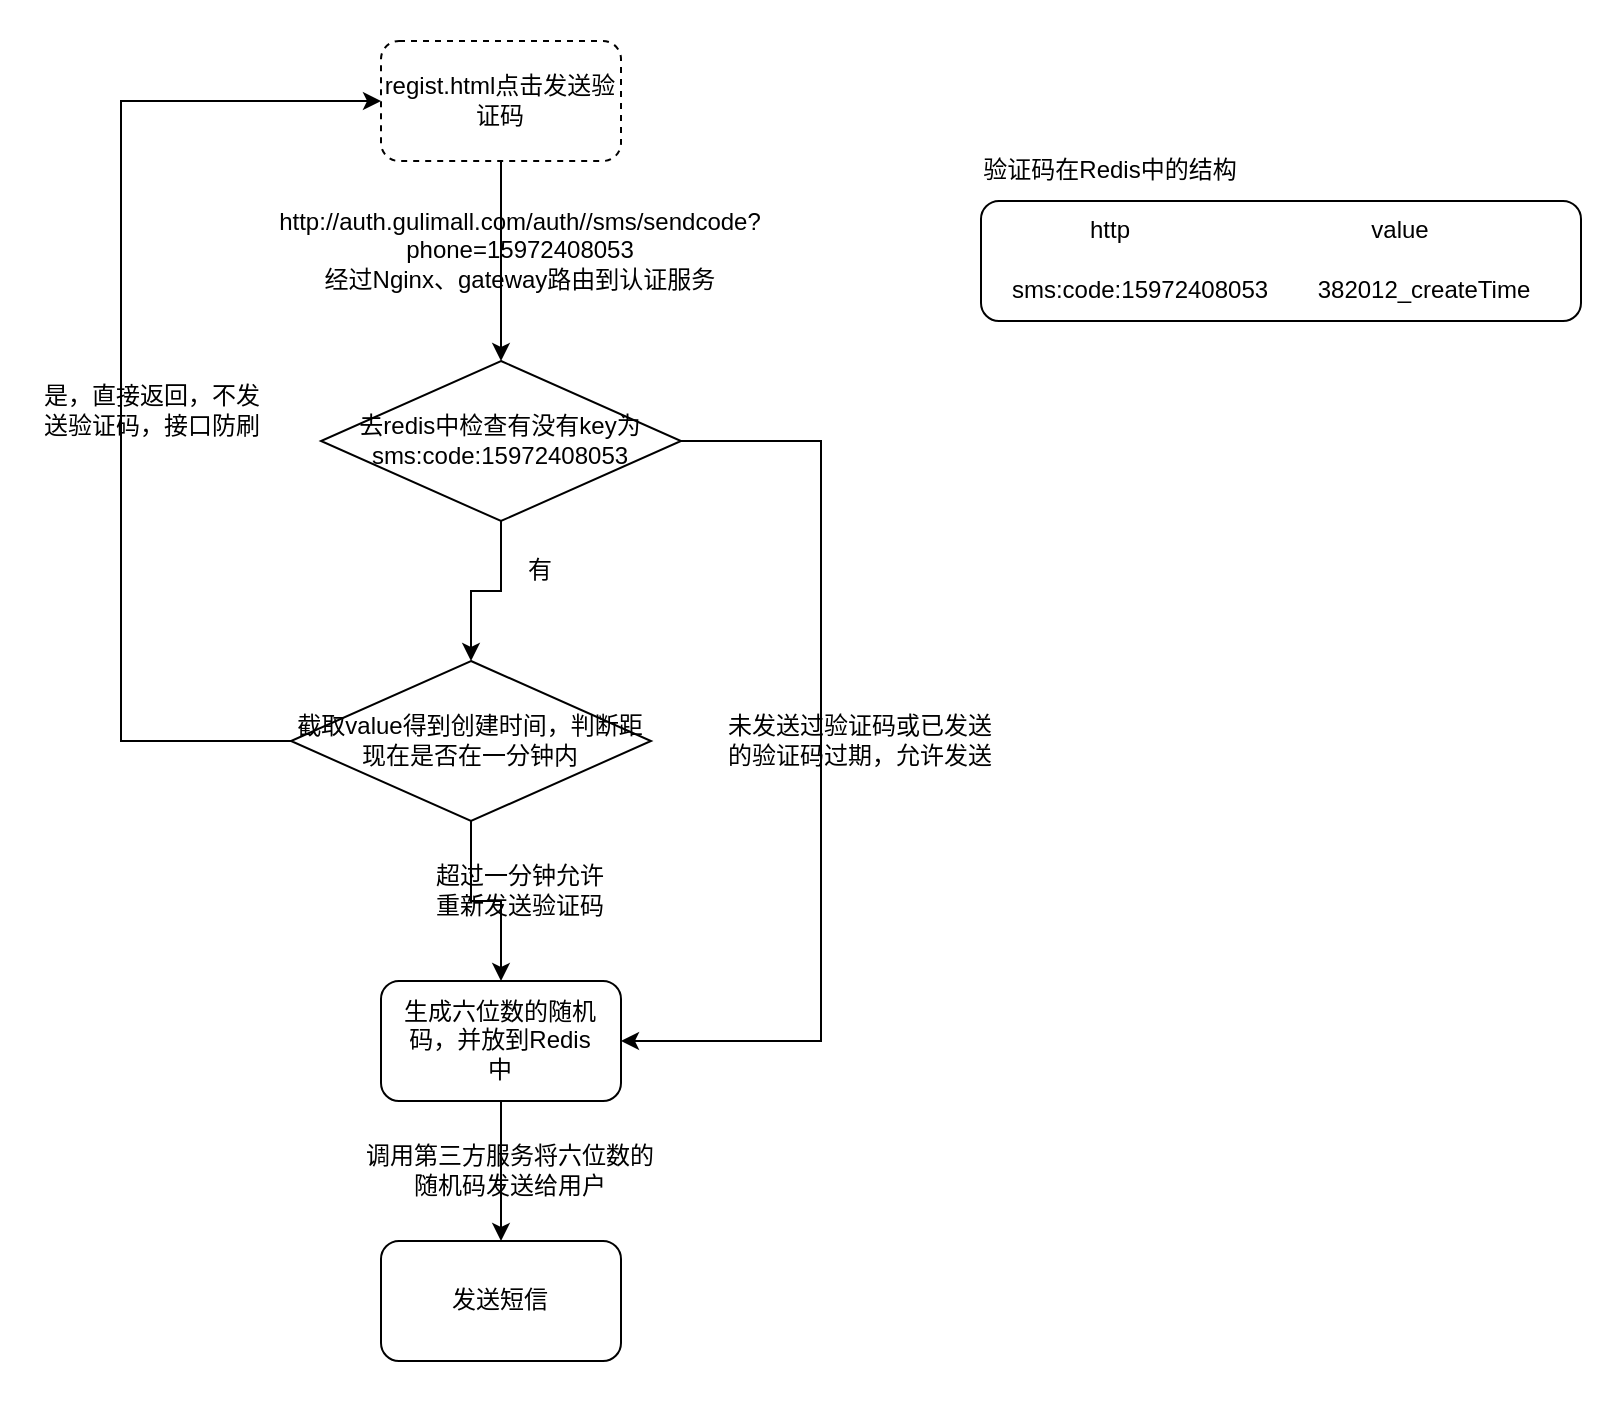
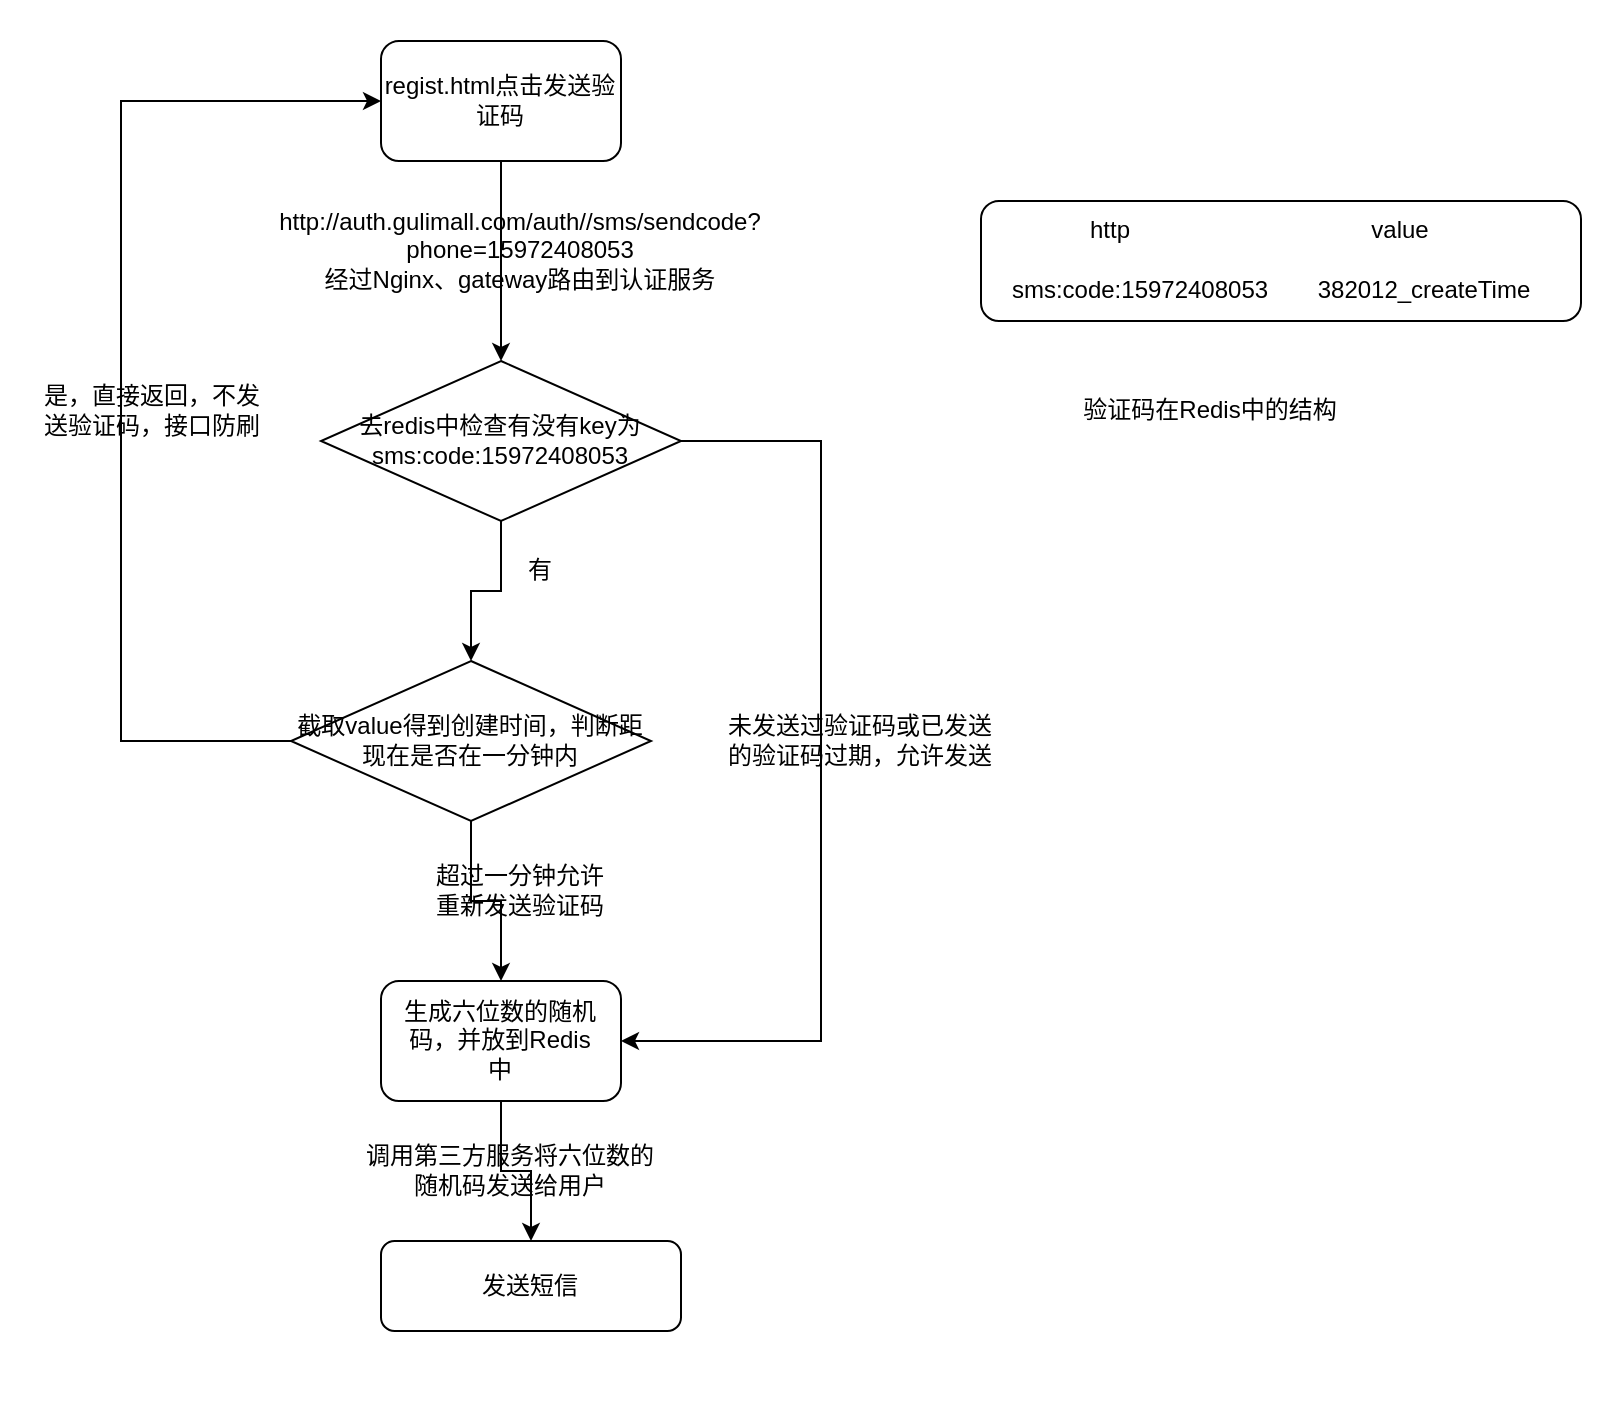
(501, 101) -> (501, 101)
(1111, 171) -> (1211, 411)
(501, 1301) -> (531, 1286)
